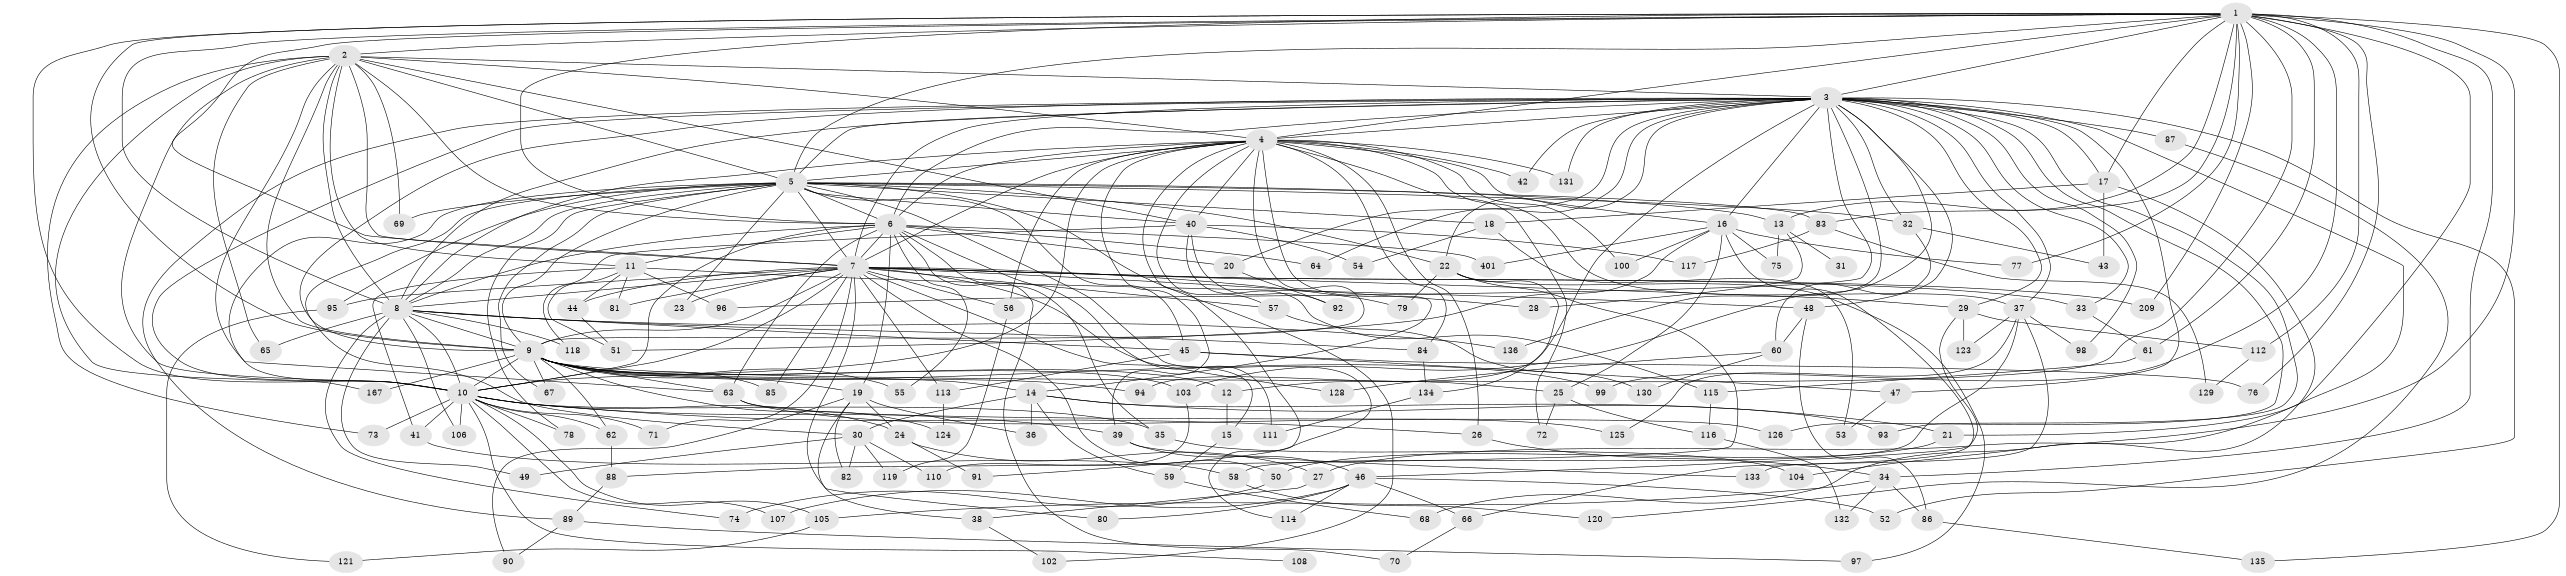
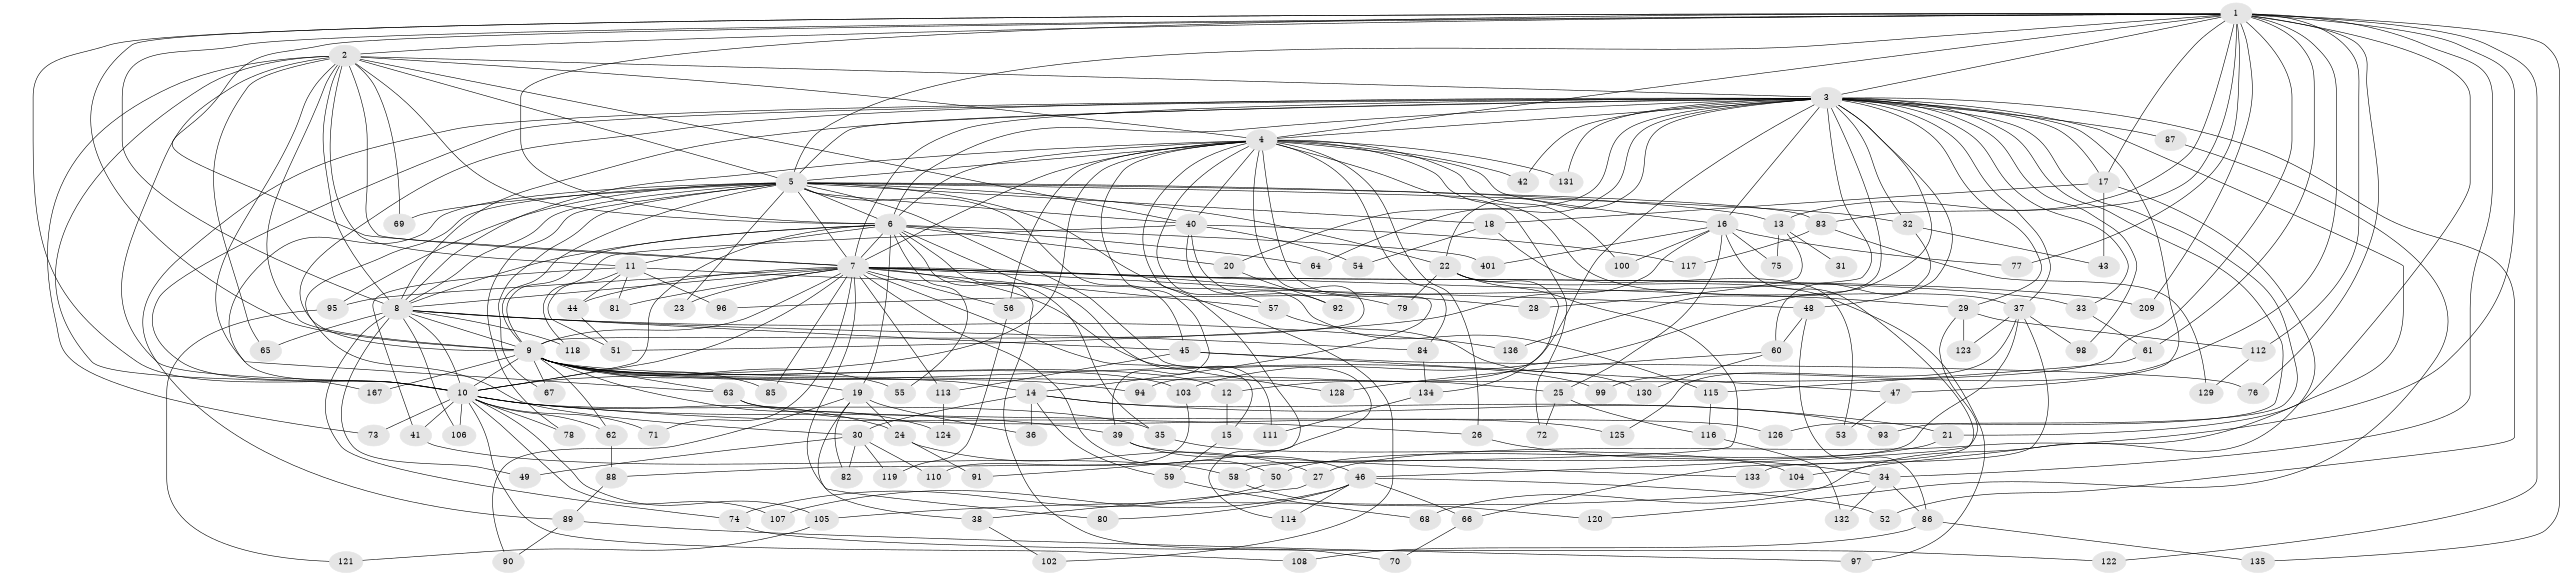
(801, 287) -> (588, 257)
none -> (1707, 547)
none -> (2109, 562)
